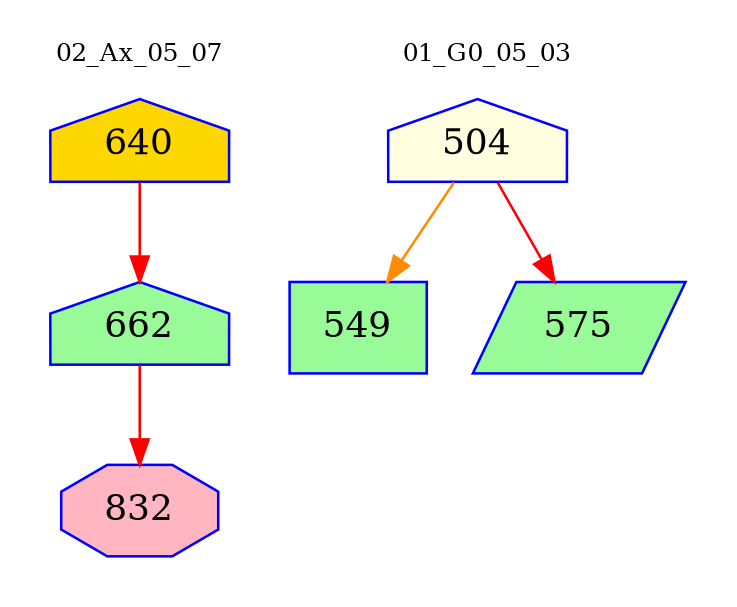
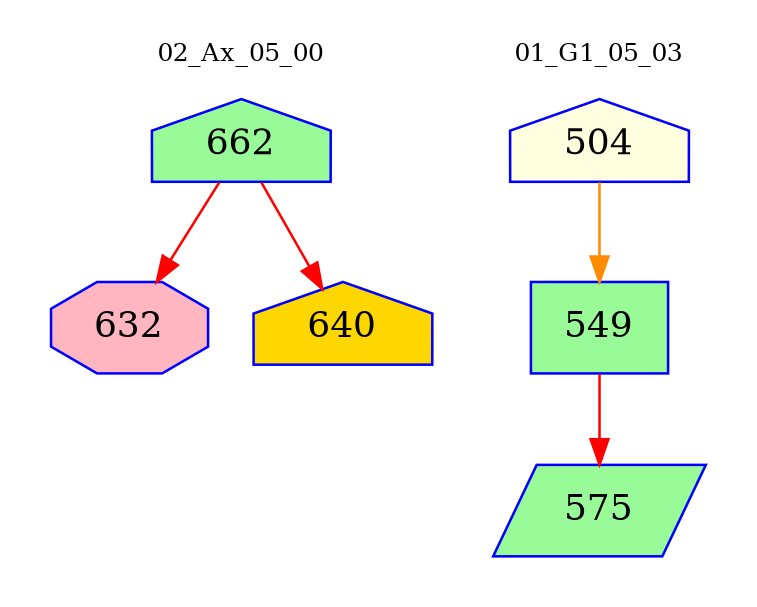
(140, 55) -> (241, 55)
(488, 55) -> (600, 55)
(140, 219) -> (286, 225)
(520, 221) -> (600, 407)
(140, 511) -> (130, 328)
